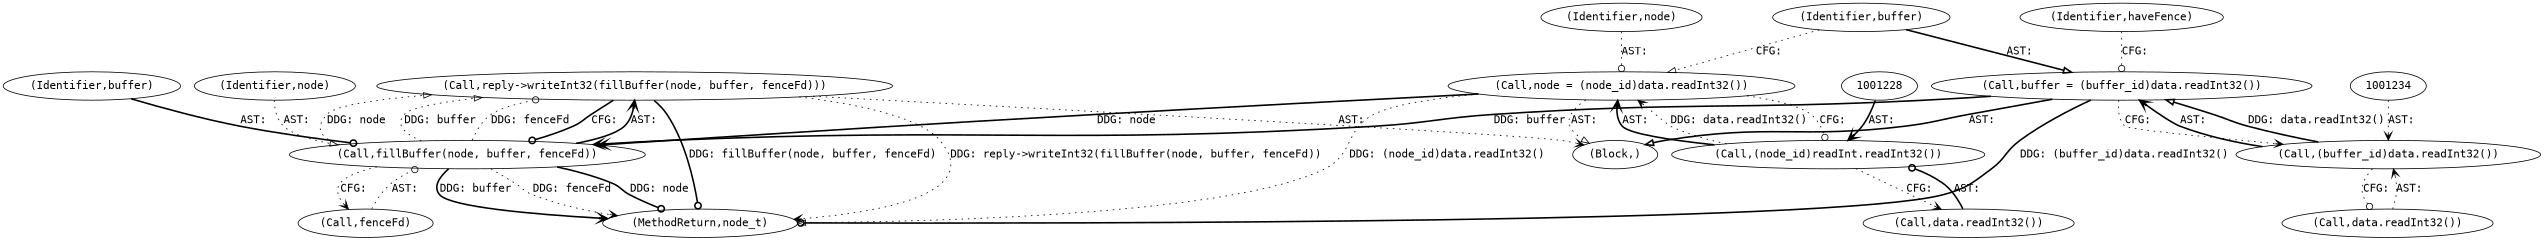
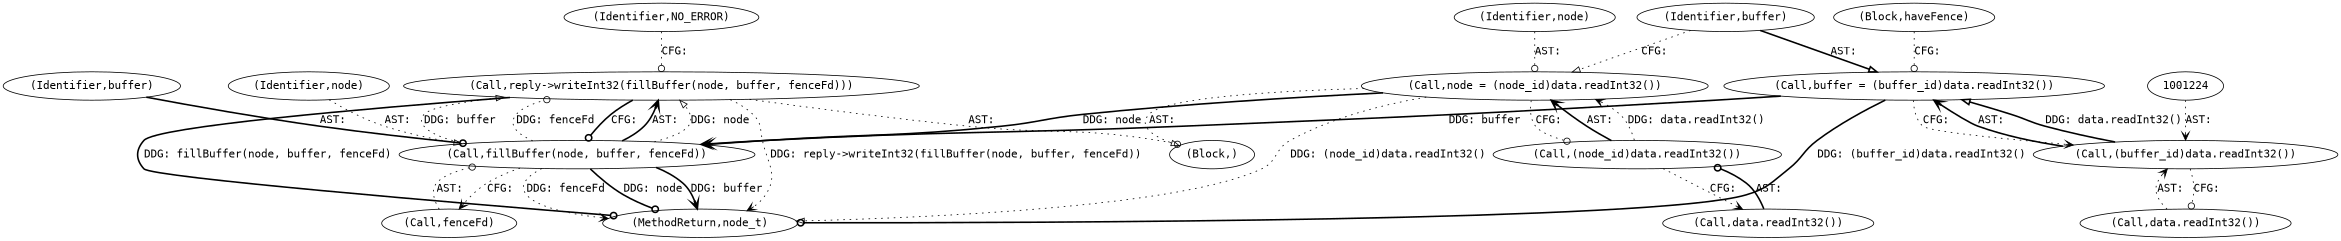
none -> (661, 17)
(2122, 17) -> (1914, 17)
(1879, 86) -> none
(2388, 86) -> (2186, 86)
(1195, 117) -> (951, 124)
(1844, 131) -> none
(1828, 155) -> (1637, 155)
